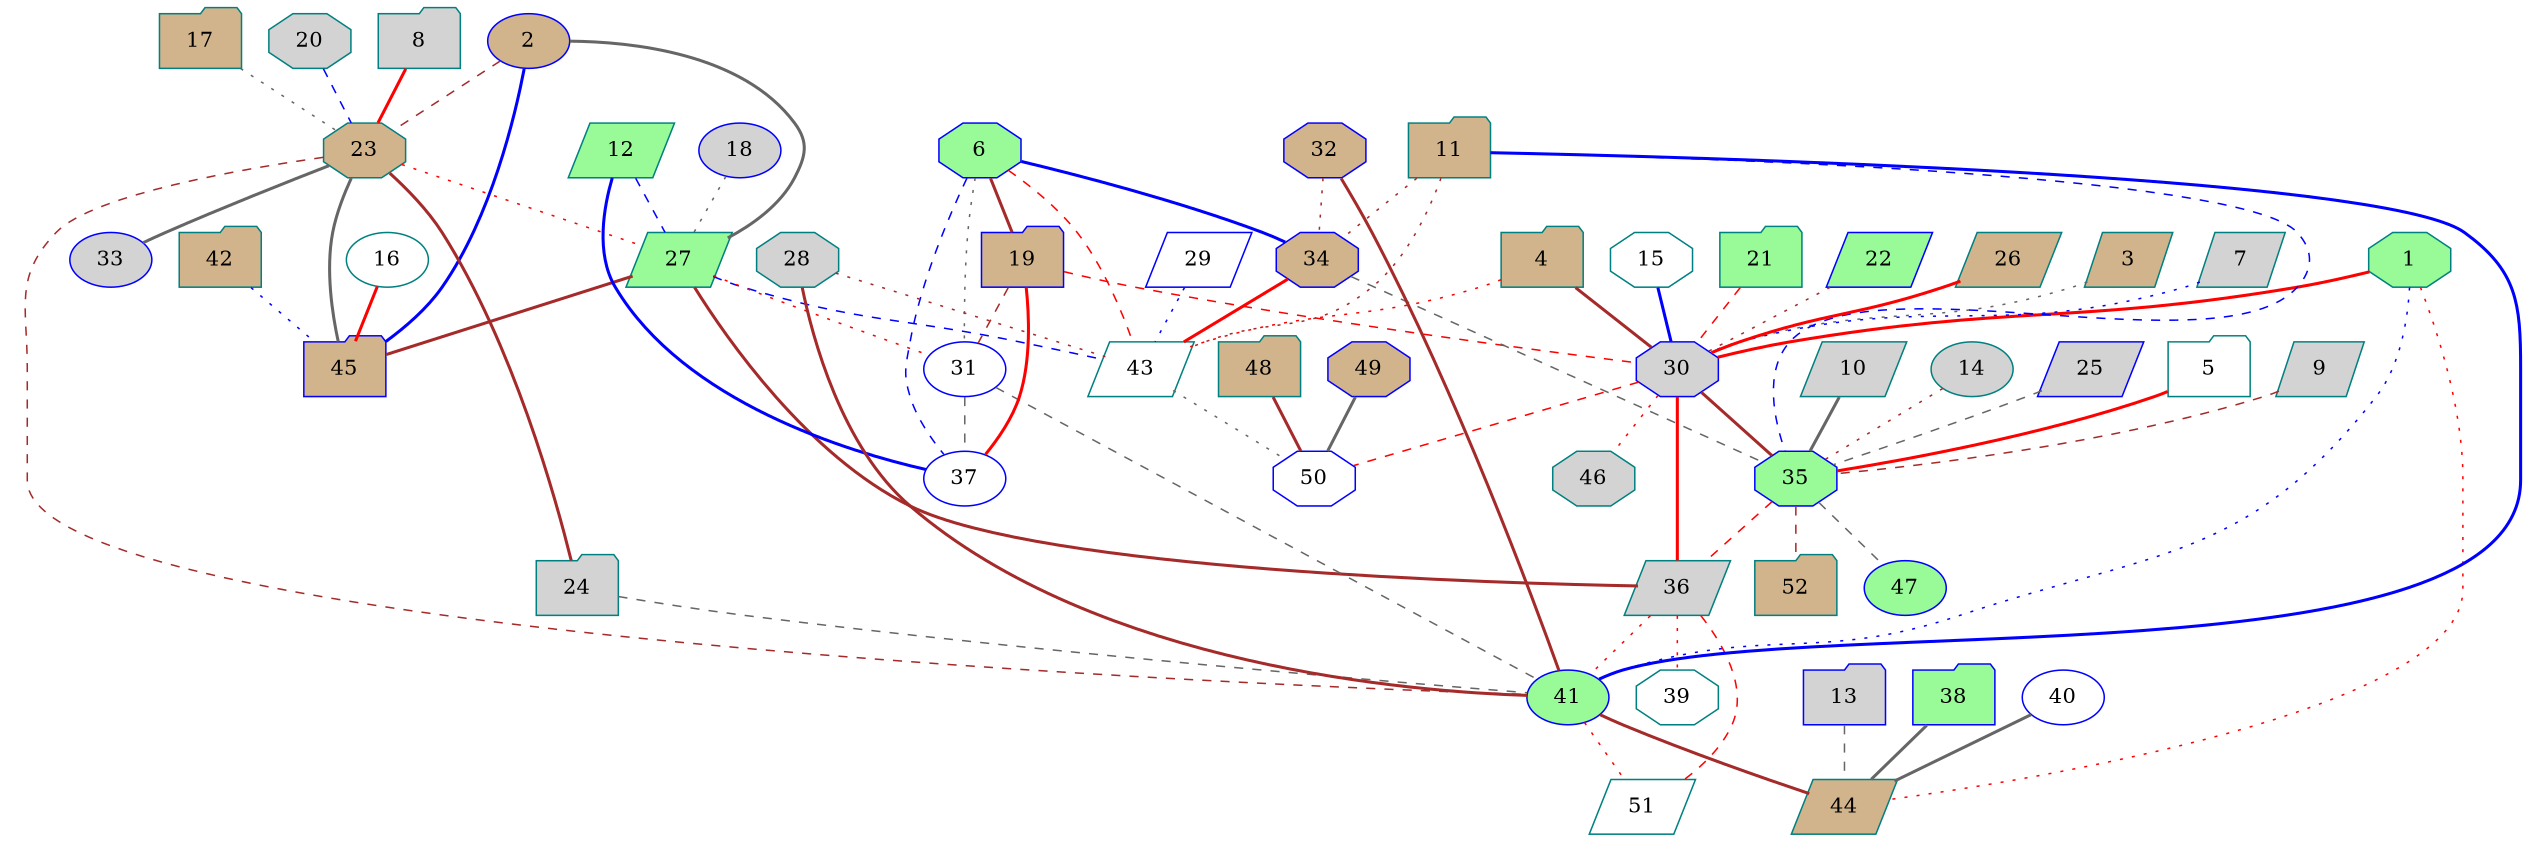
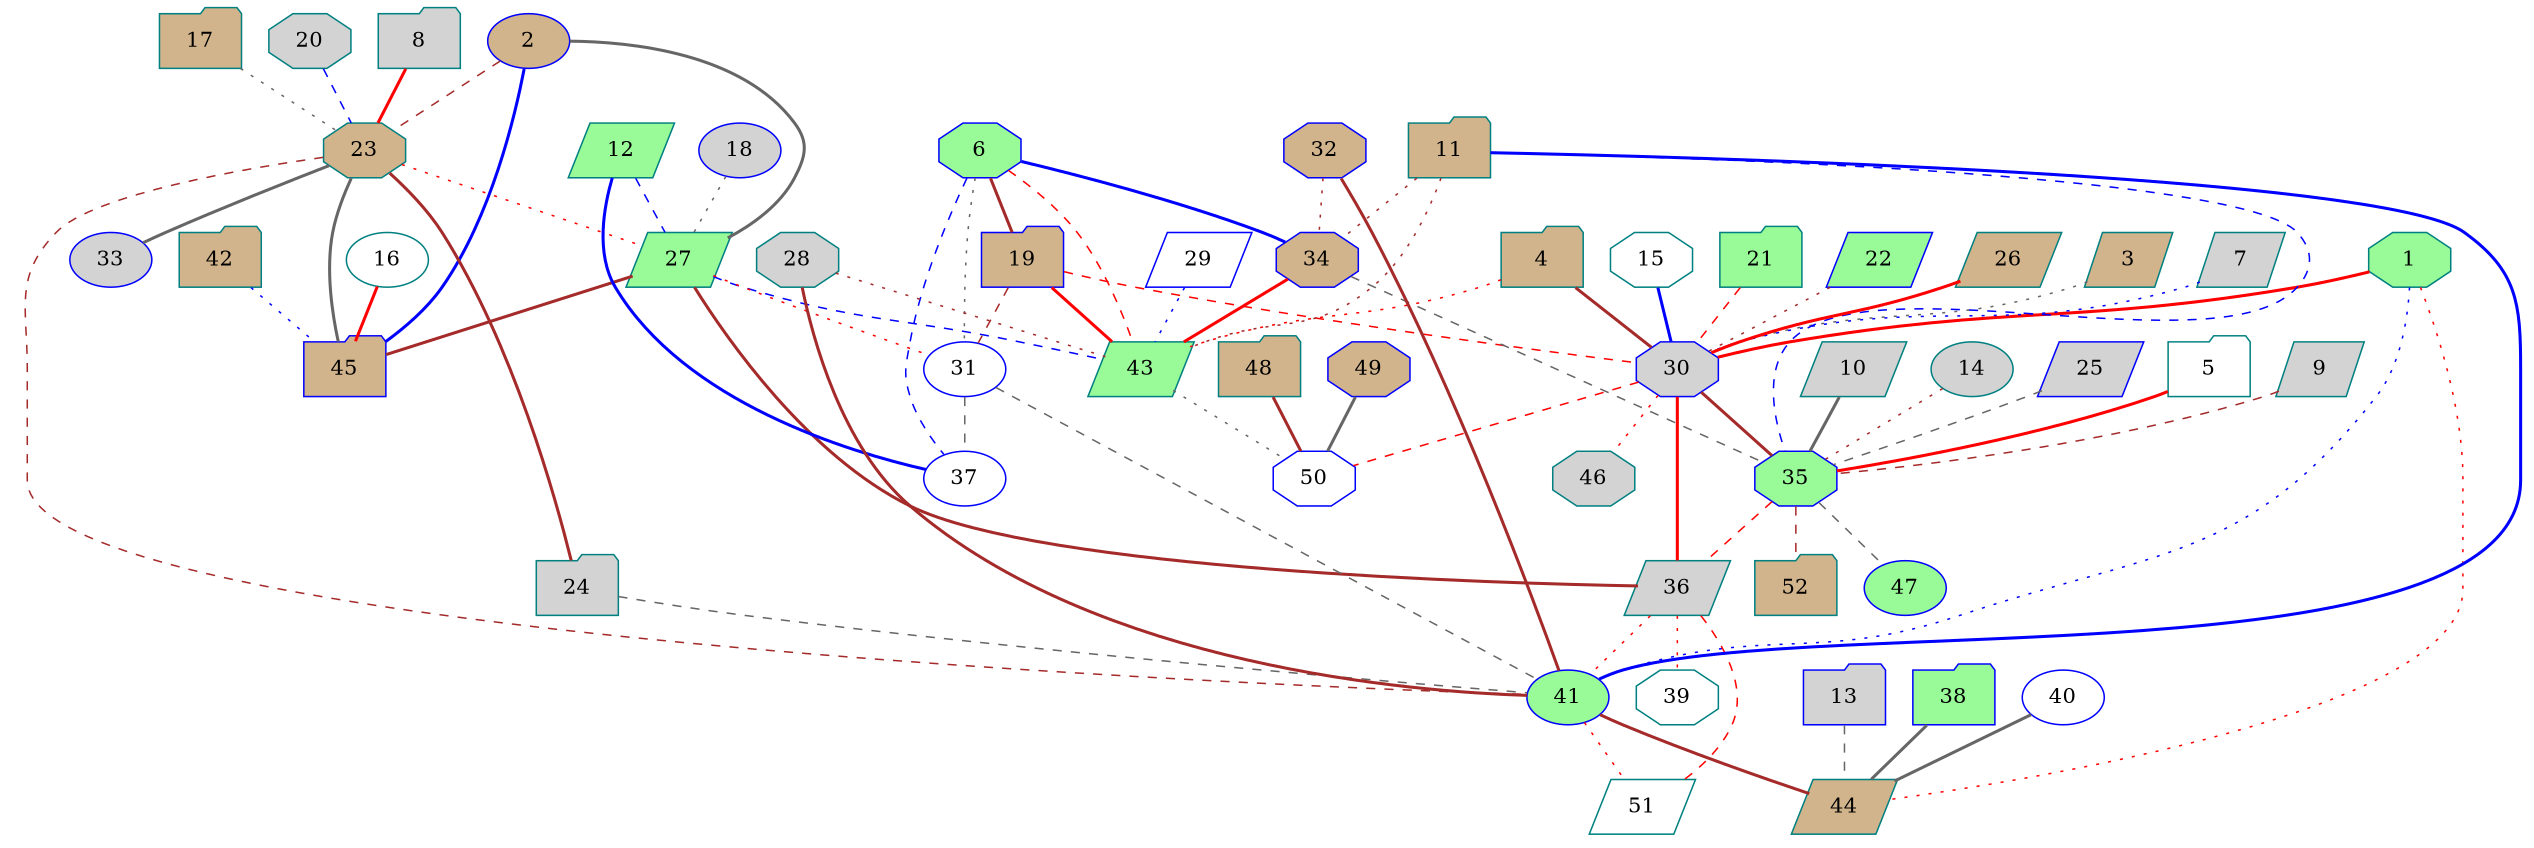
(1141, 369) -> (1141, 369)
(1024, 376) -> (1082, 315)
